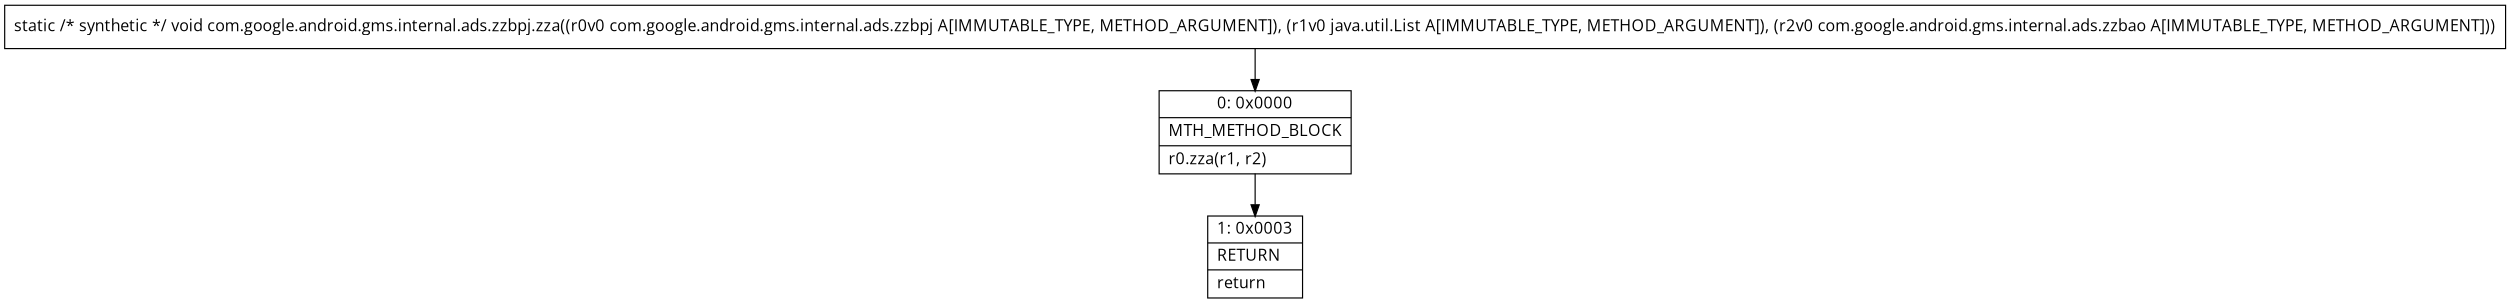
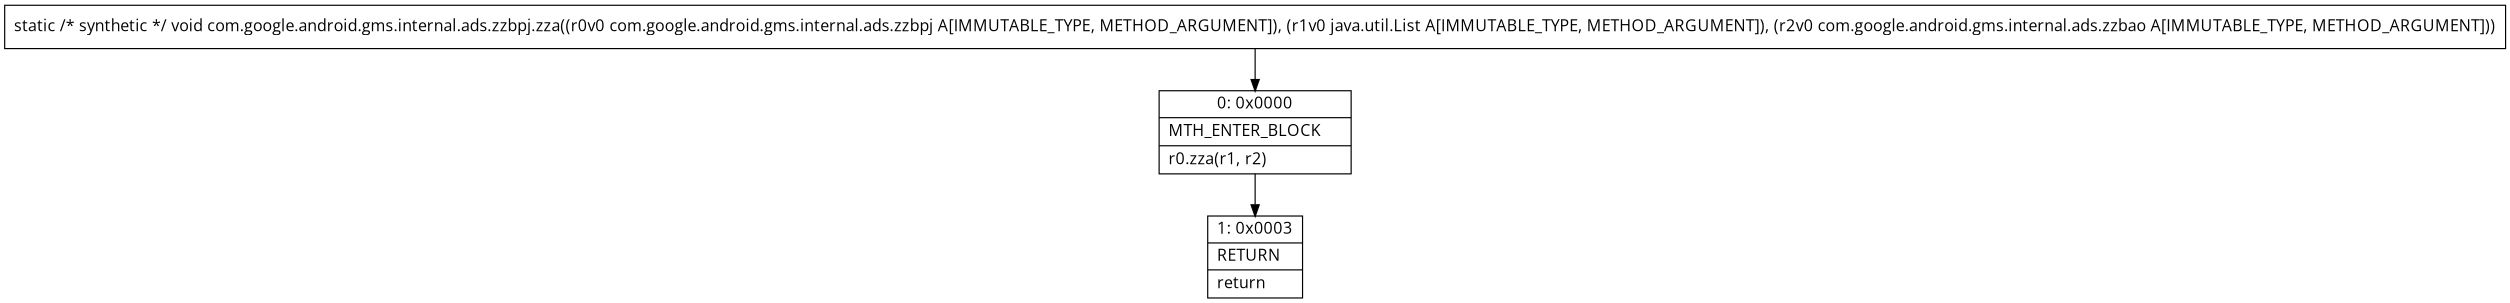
(1255, 131) -> (1245, 131)
